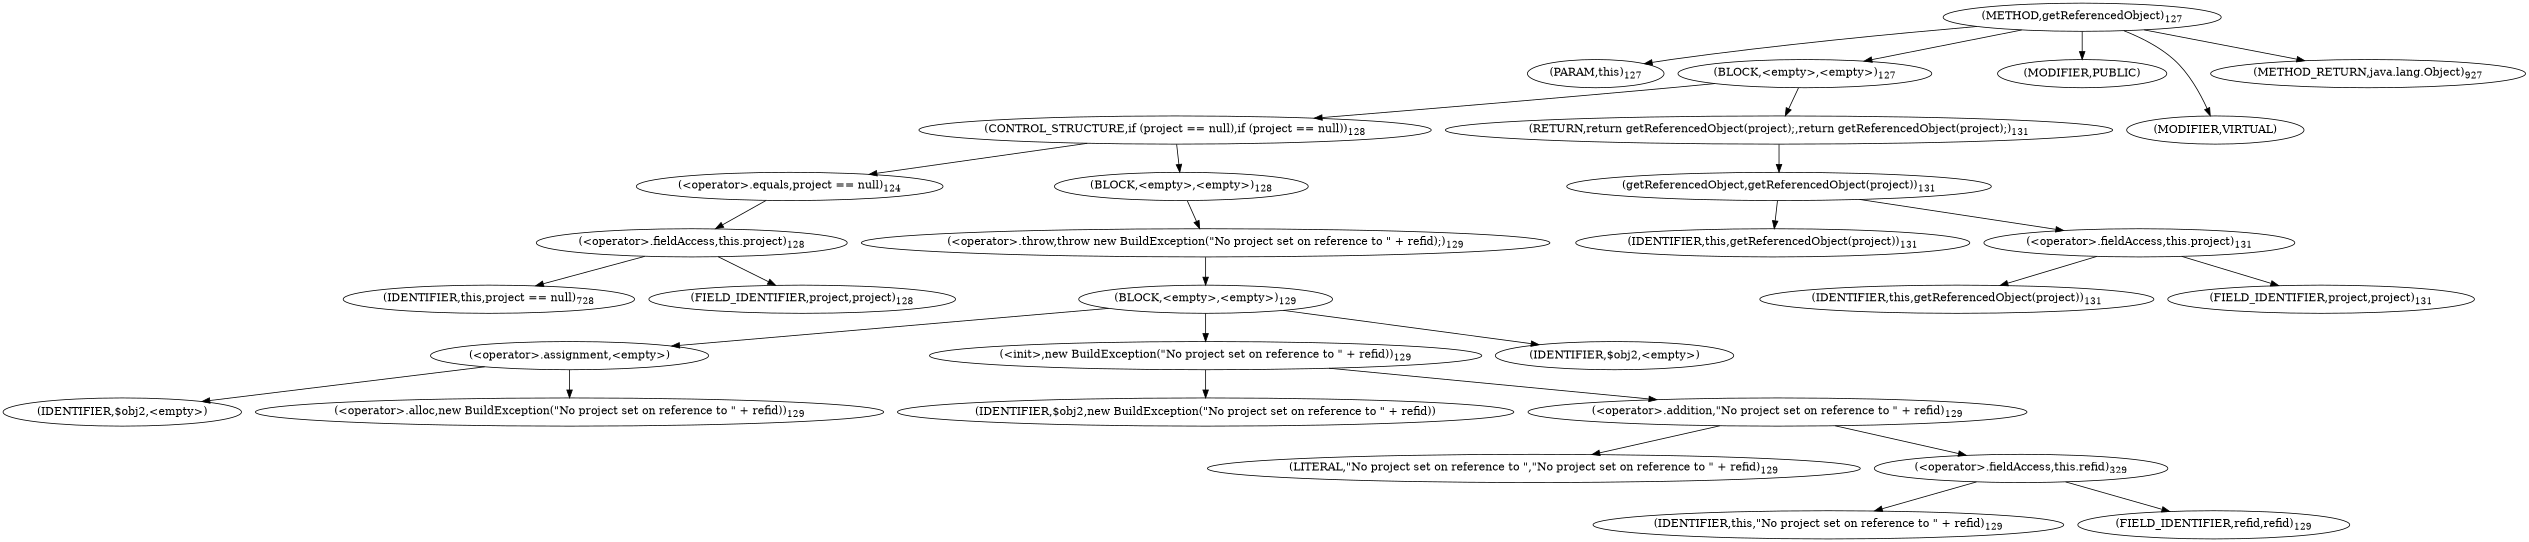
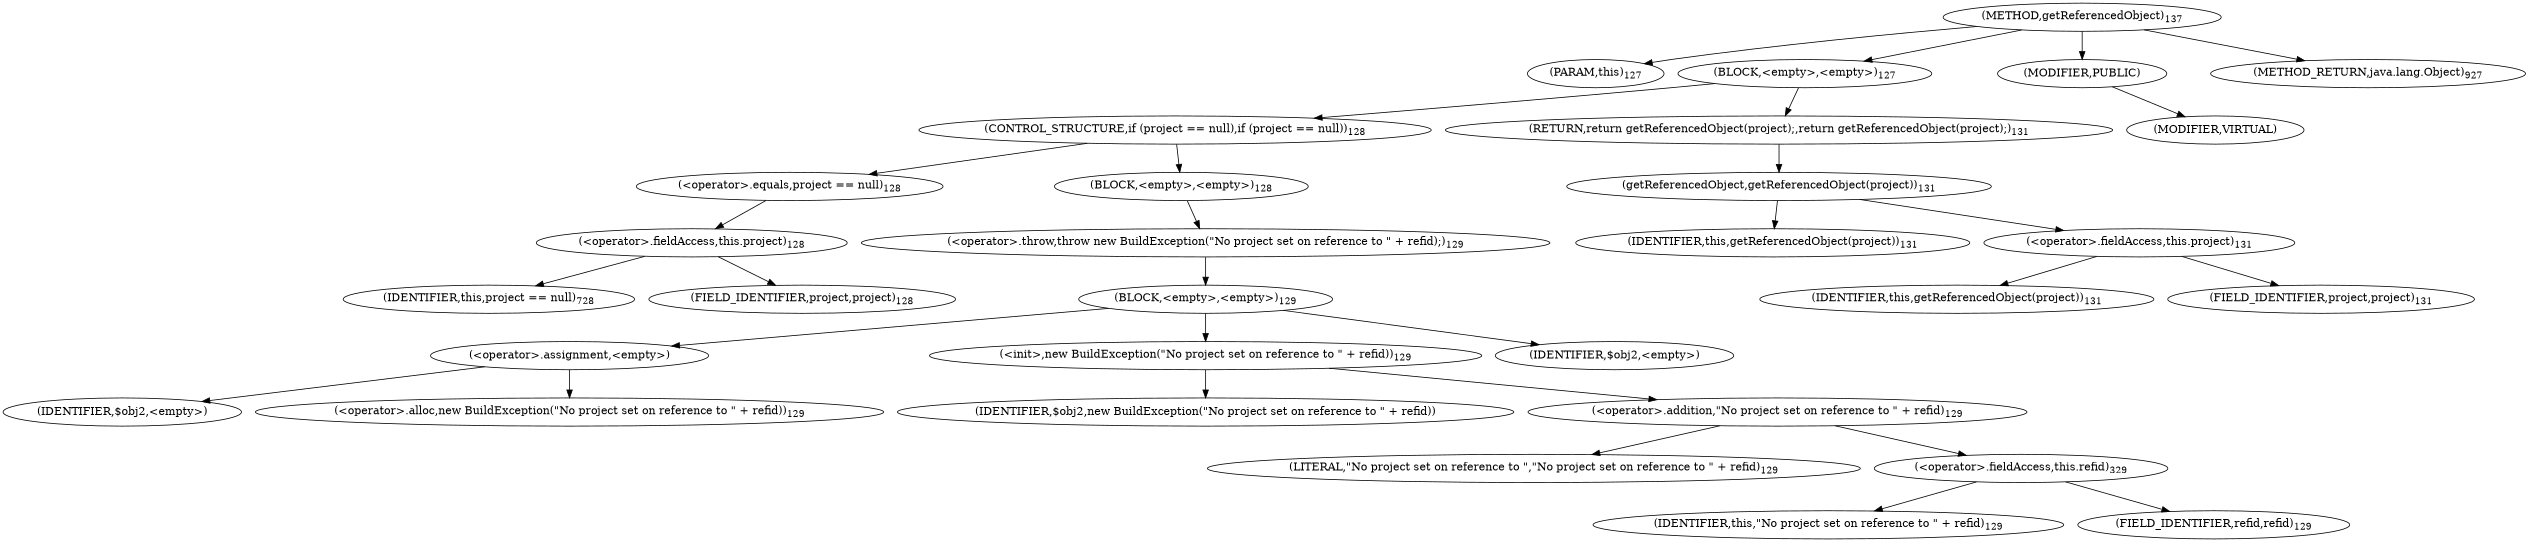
(2174, 16) -> (2174, 16)
(2174, 60) -> (2145, 100)
(892, 185) -> (892, 185)
